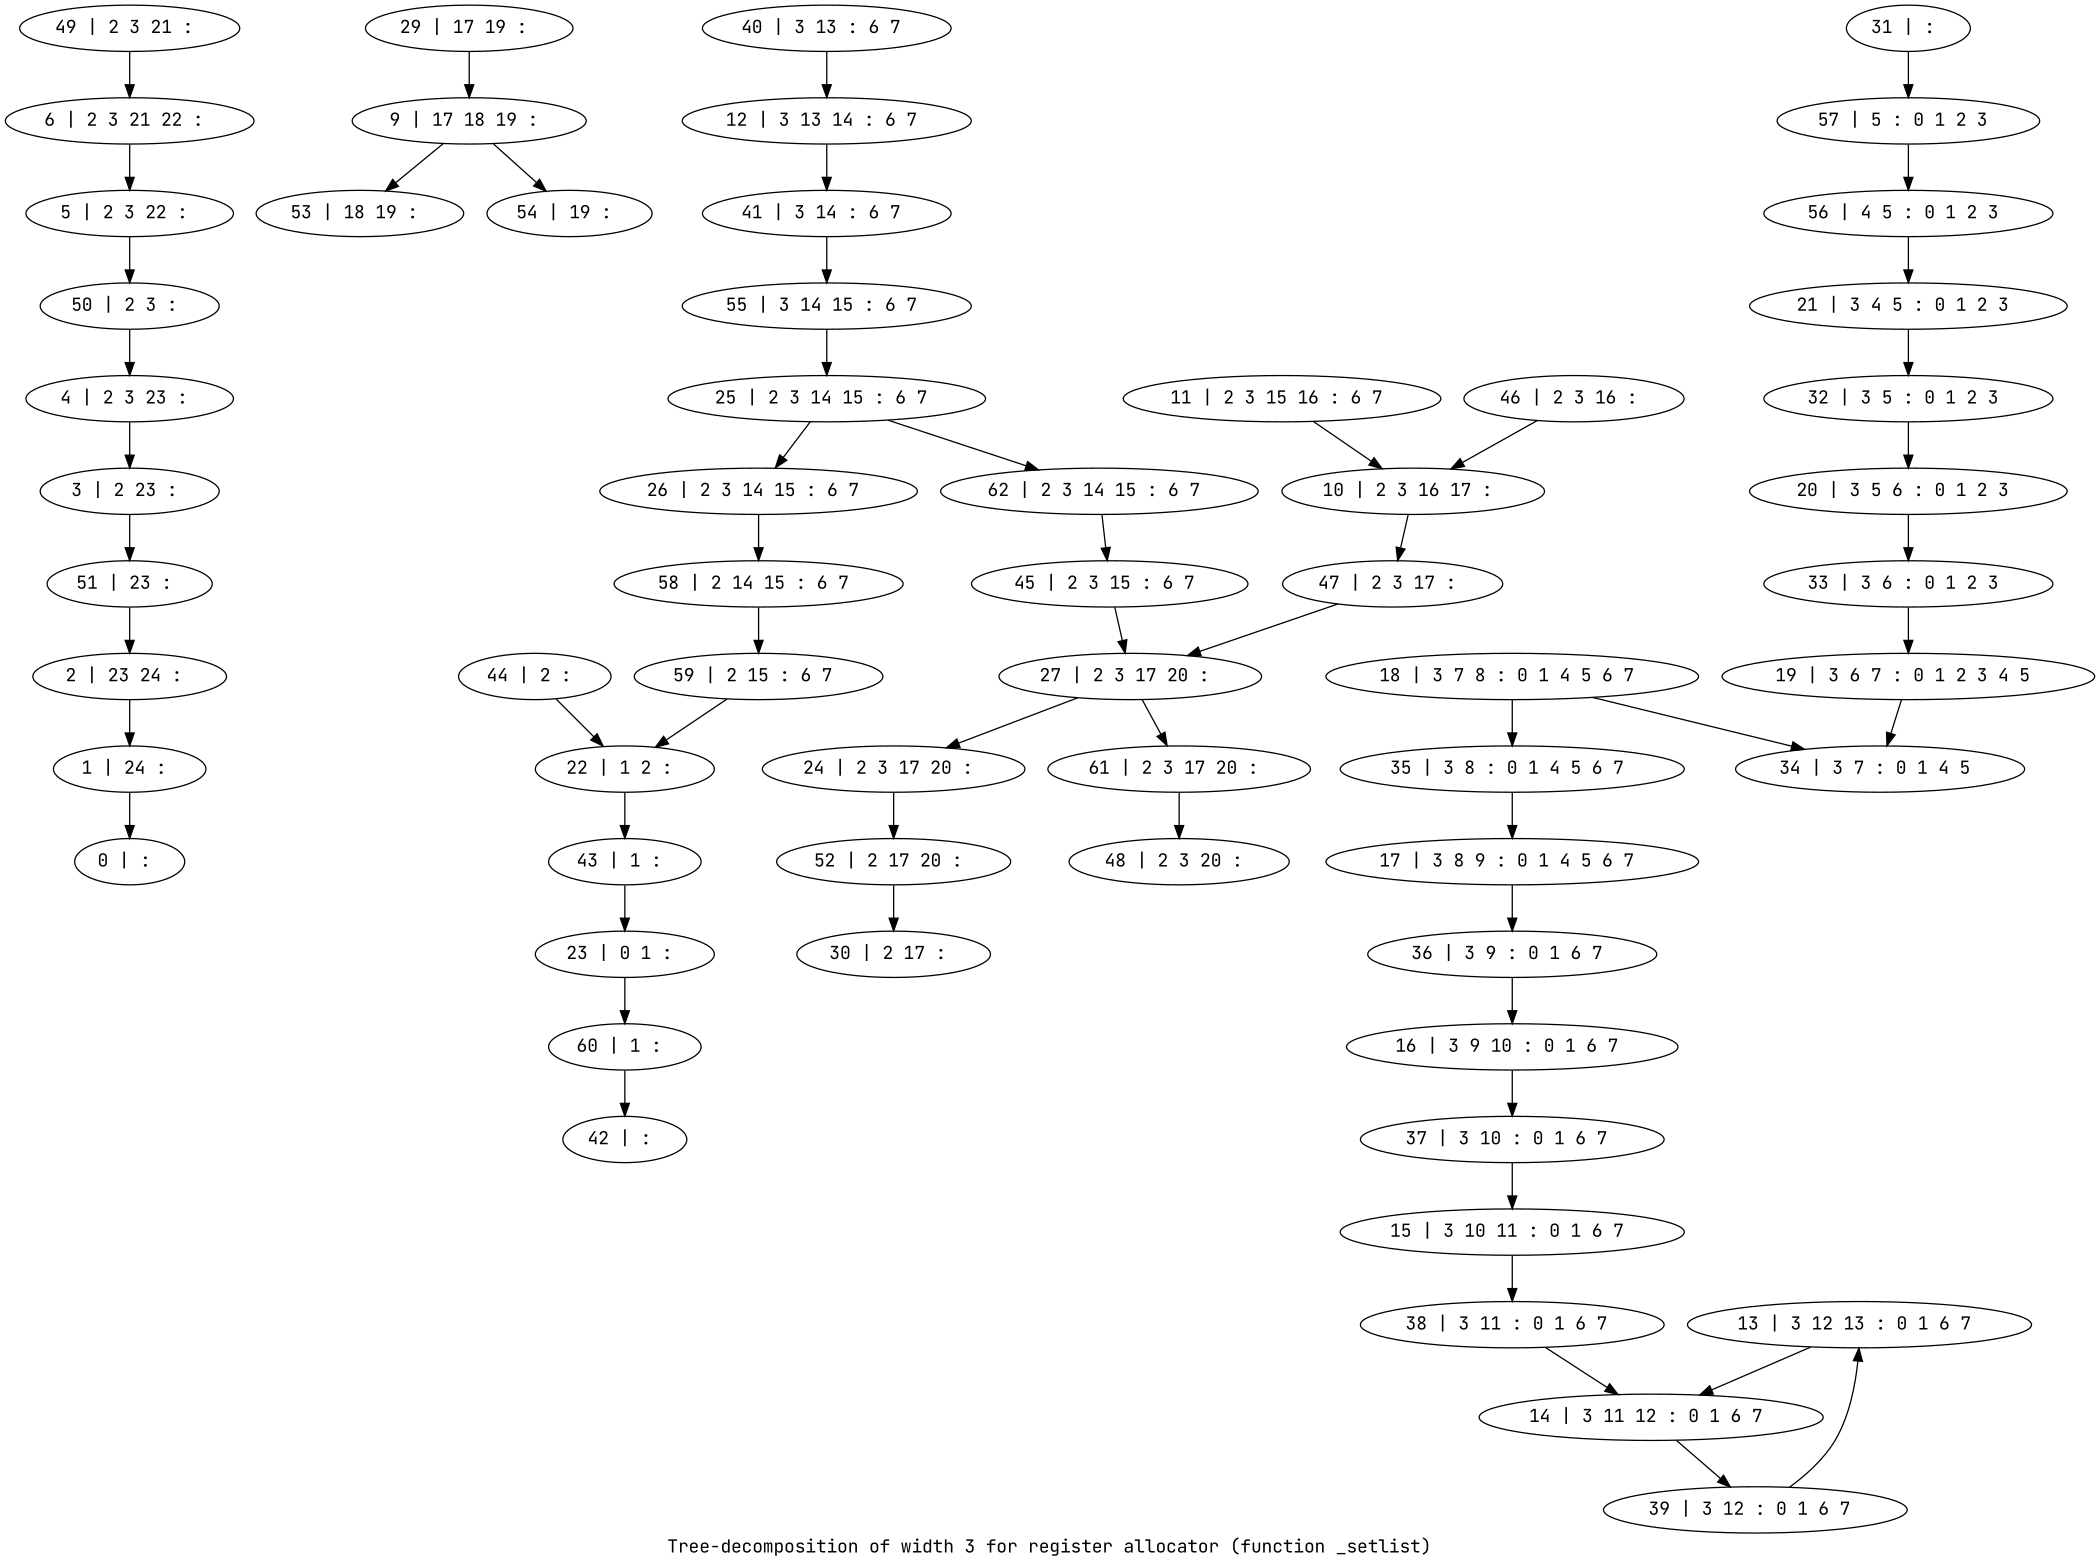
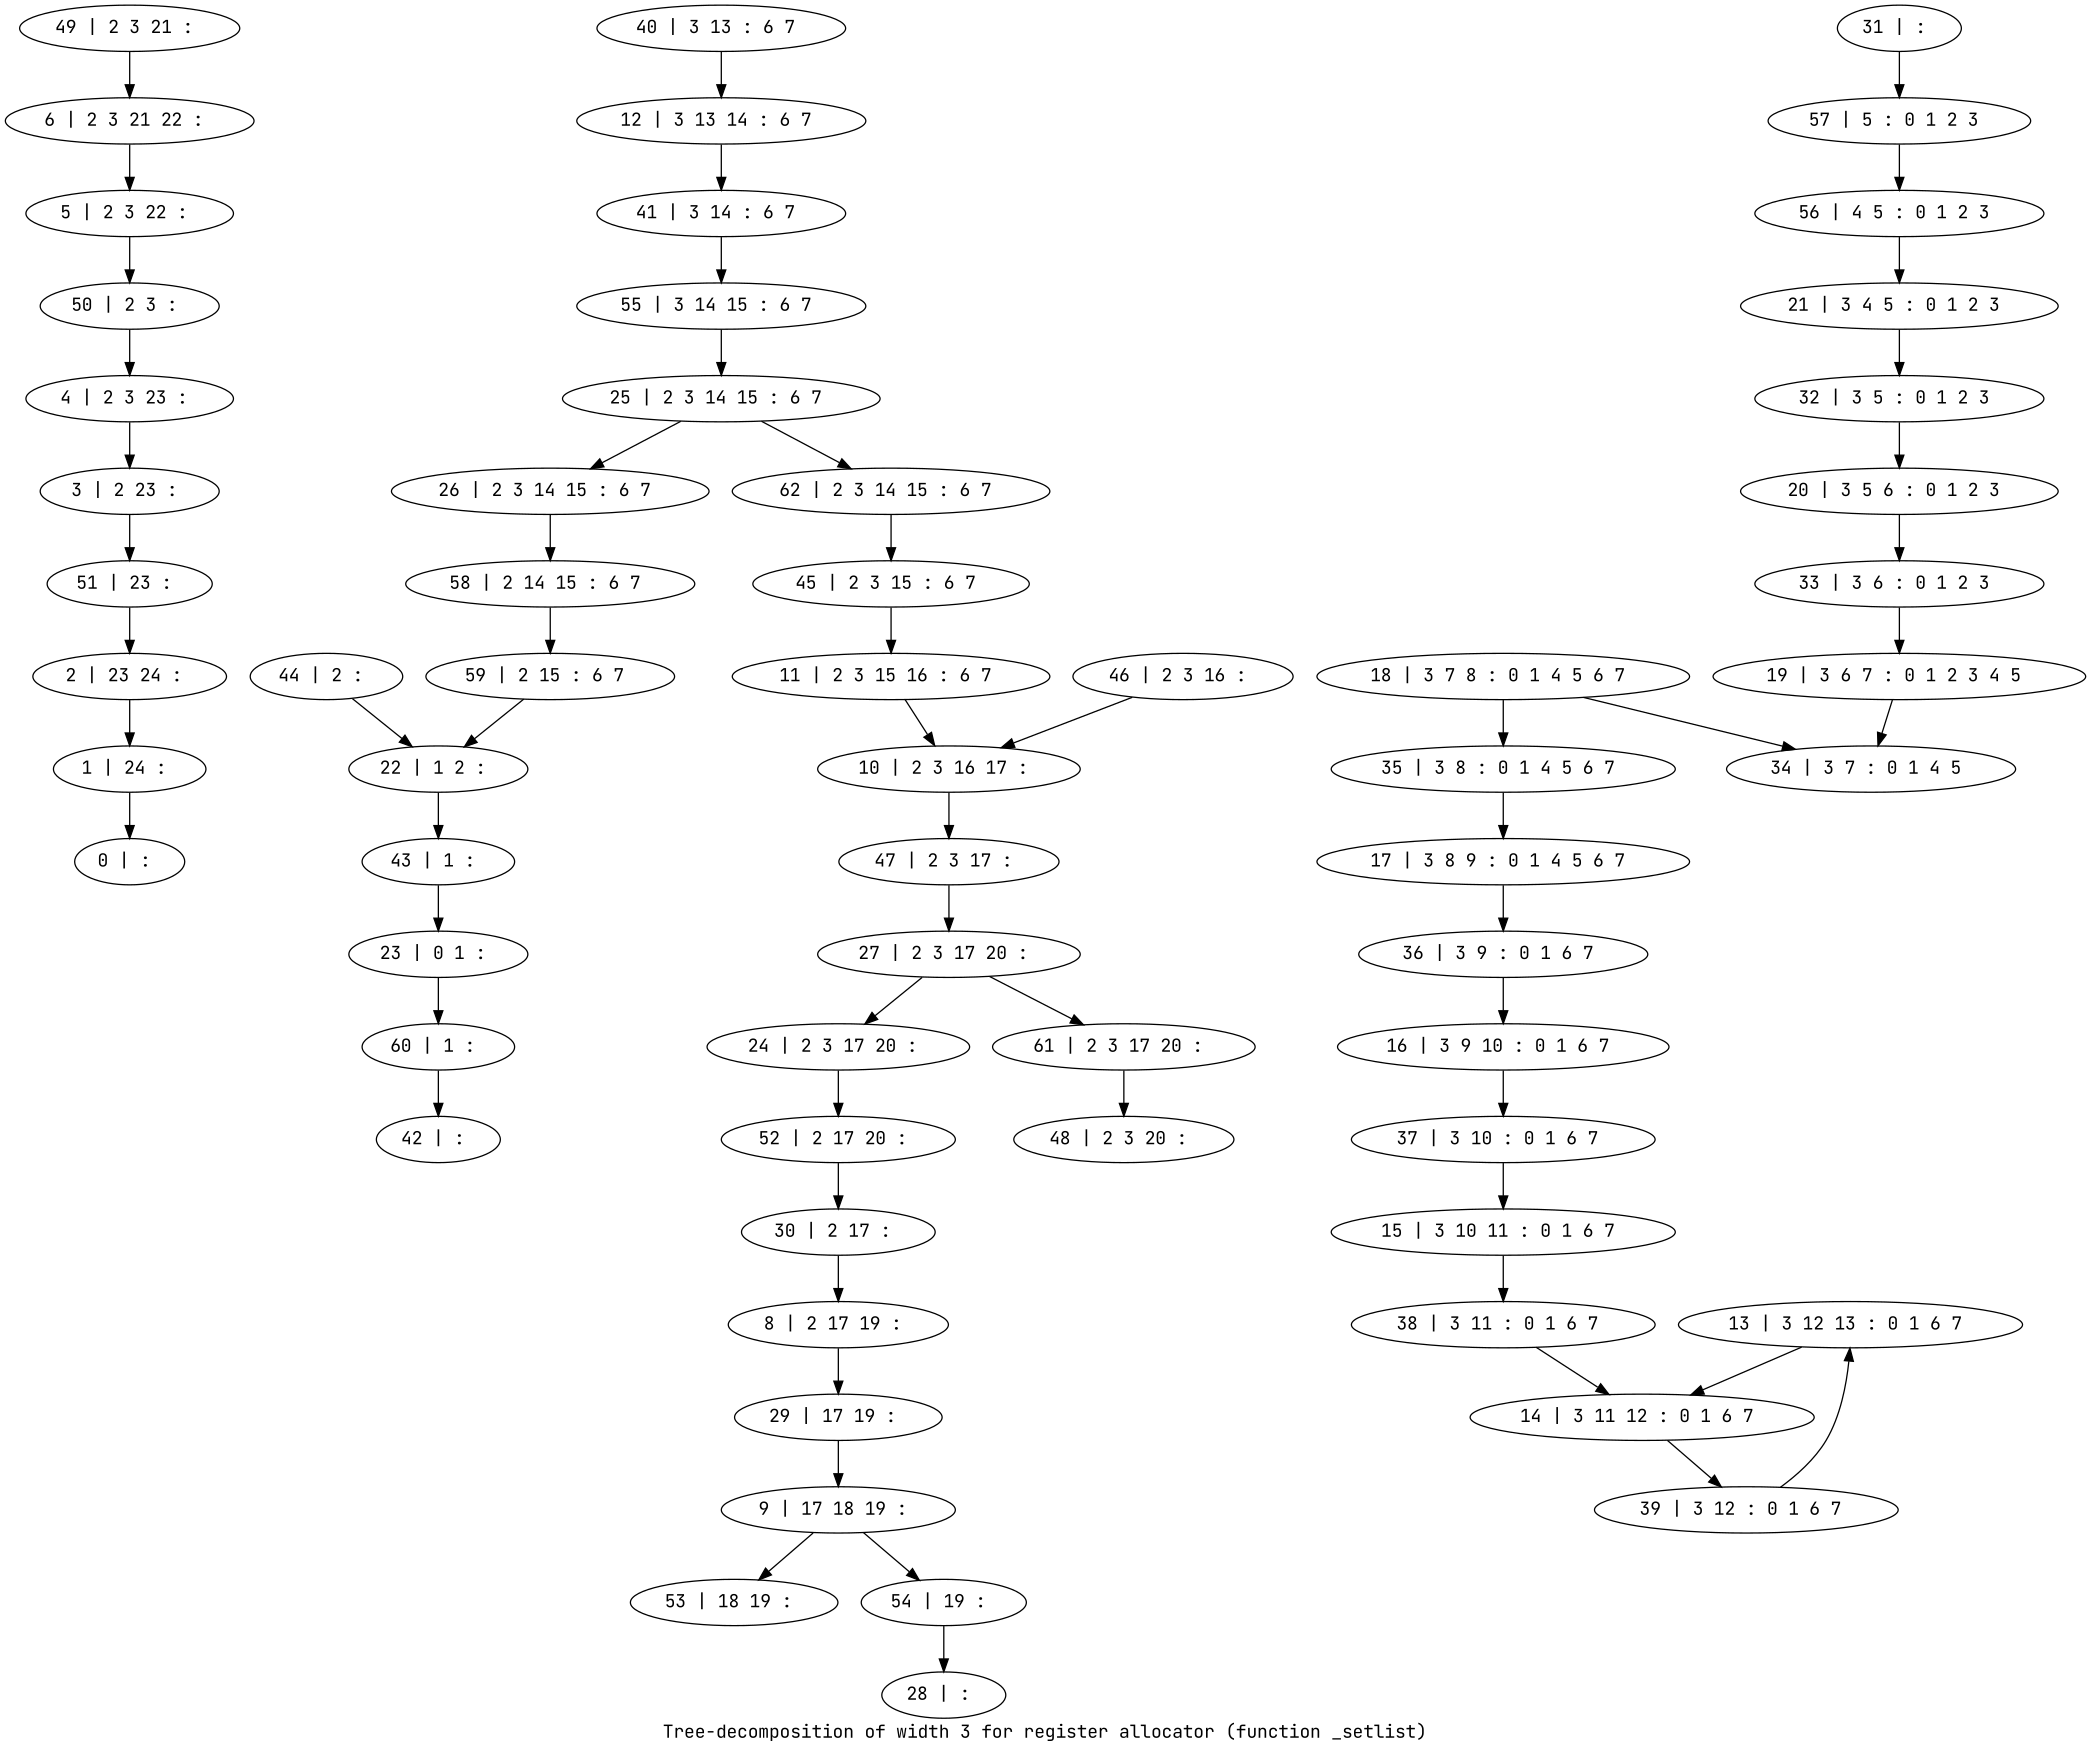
(1119, 624) -> (891, 624)
none -> (838, 1325)
none -> (944, 1695)
